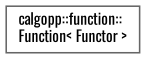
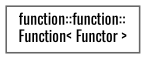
(73, 29) -> (73, 29)
